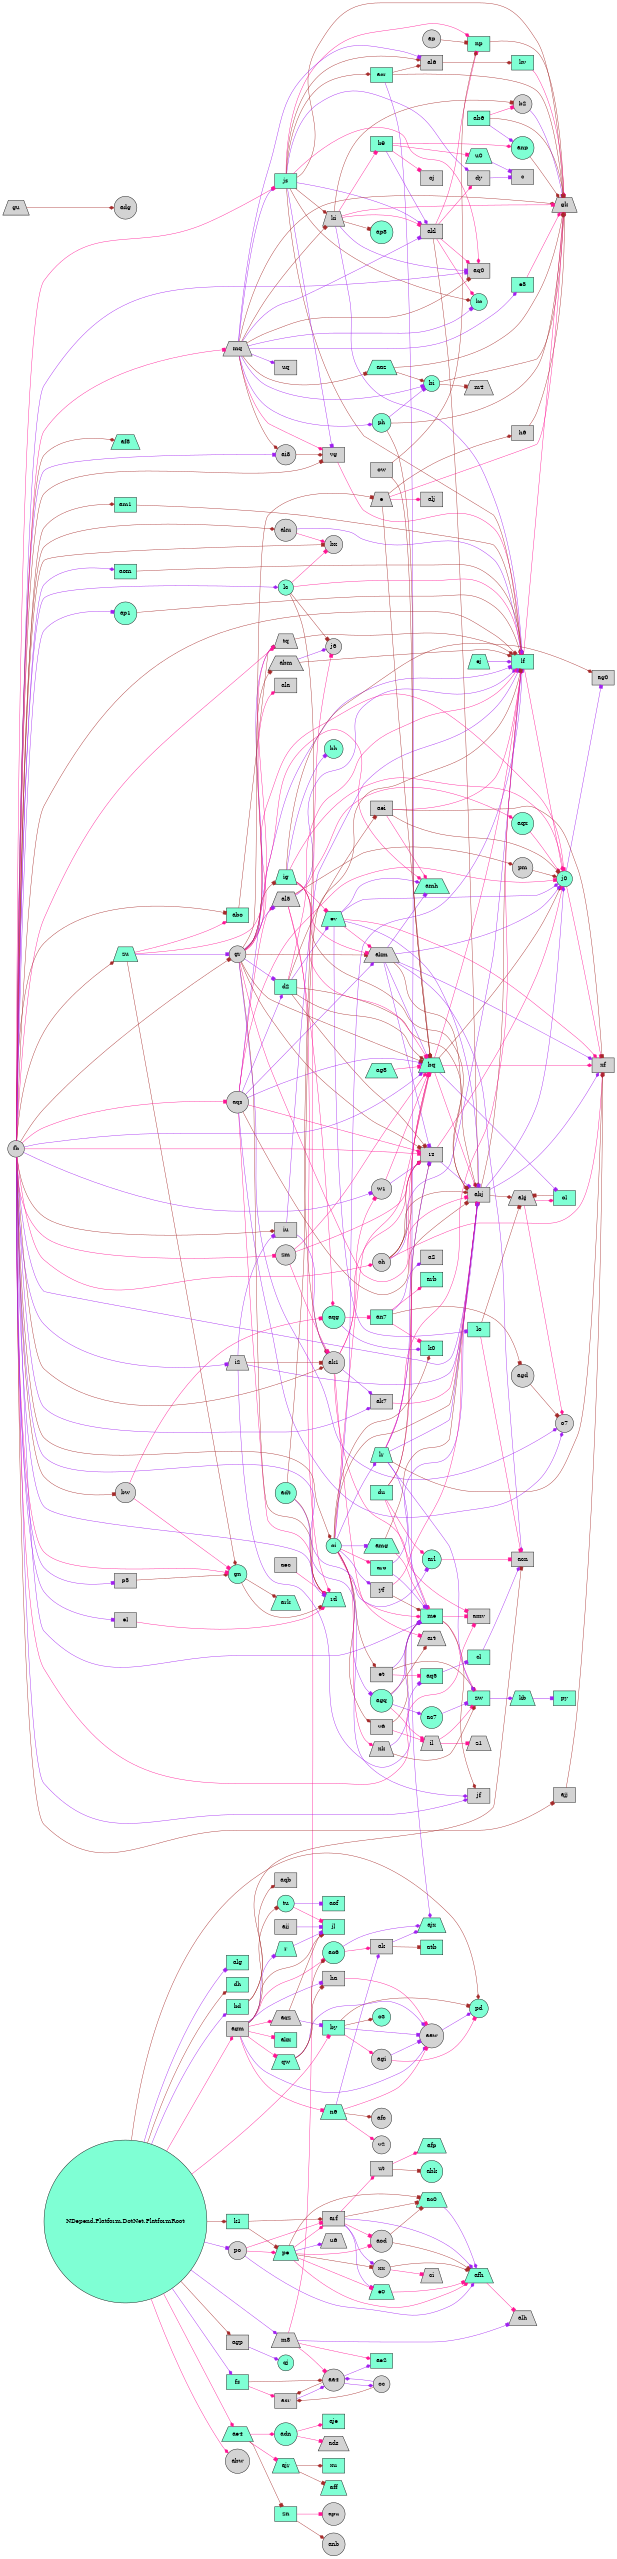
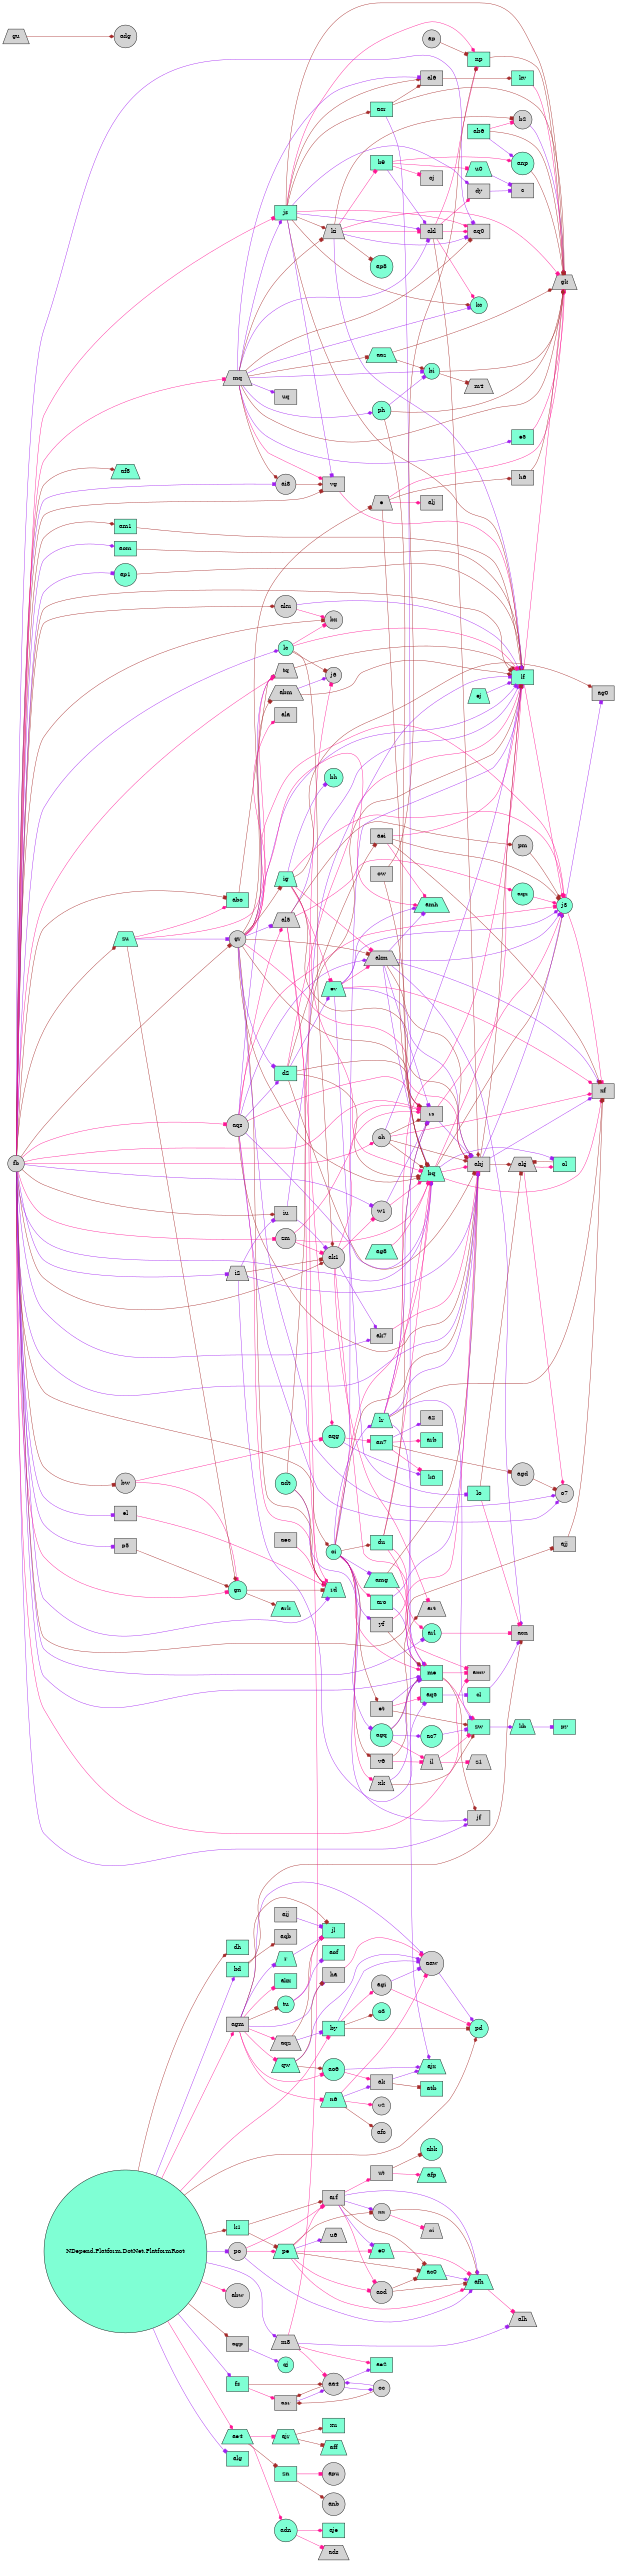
(564, 879) -> (564, 905)
(360, 1436) -> (353, 1548)
